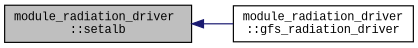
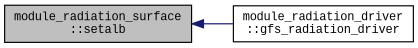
(98, 24) -> (98, 24)
